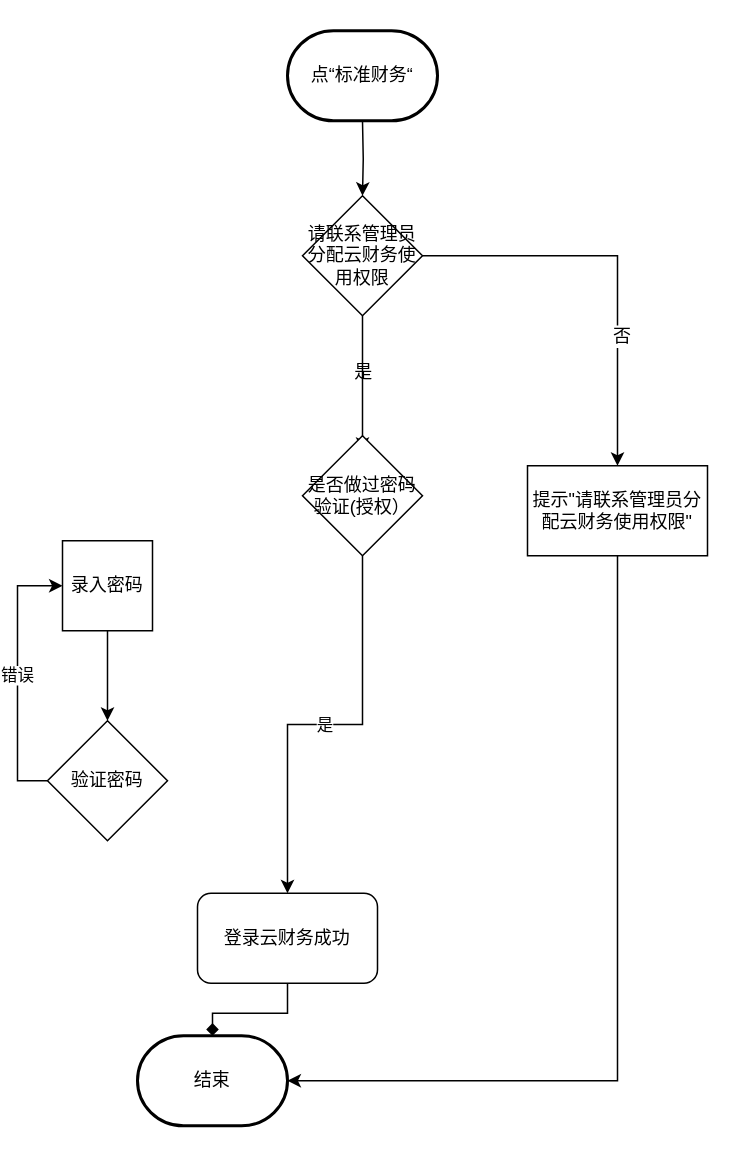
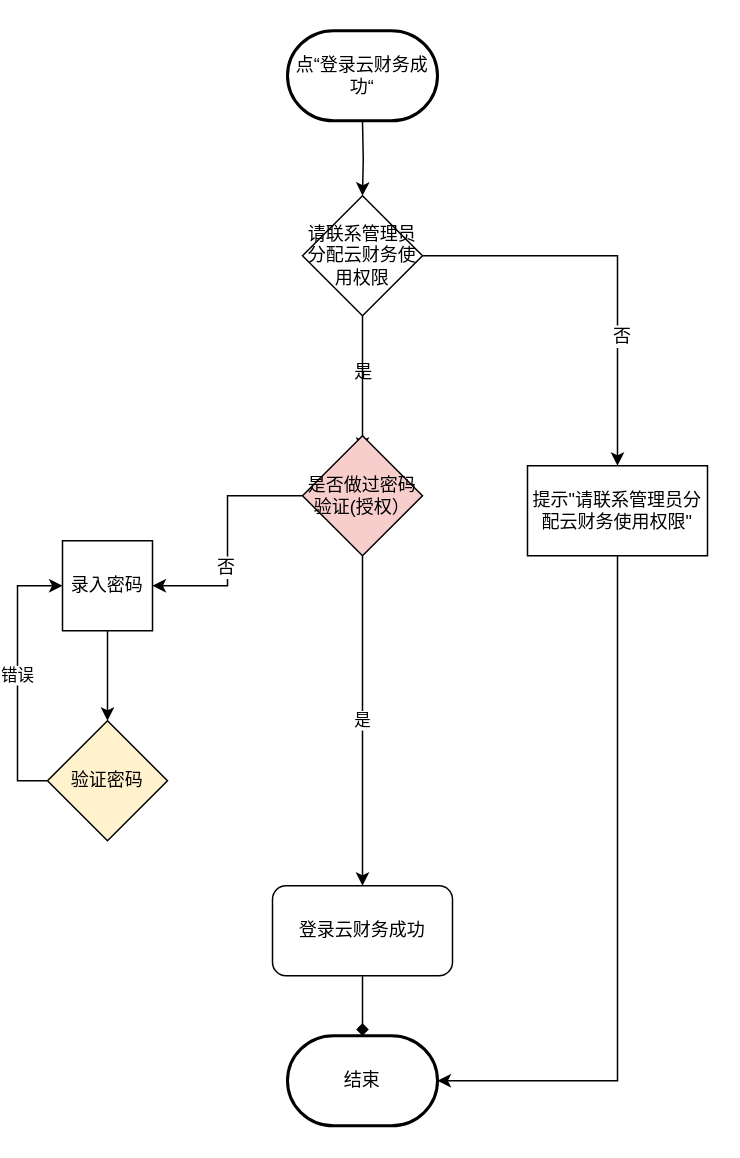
(362, 76) -> (362, 76)
(362, 496) -> (362, 496)
none -> (227, 536)
(107, 781) -> (107, 781)
(287, 938) -> (362, 931)
(212, 1081) -> (362, 1081)
